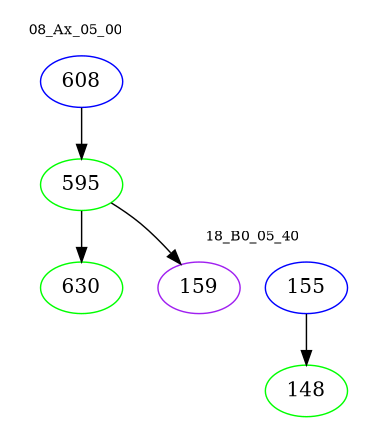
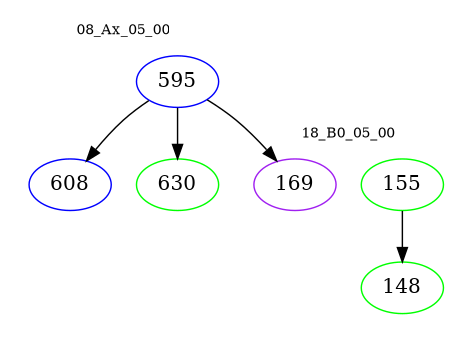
(82, 126) -> (120, 123)
(82, 185) -> (178, 82)
(253, 237) -> (349, 134)
(199, 288) -> (295, 185)
(306, 288) -> (402, 185)
